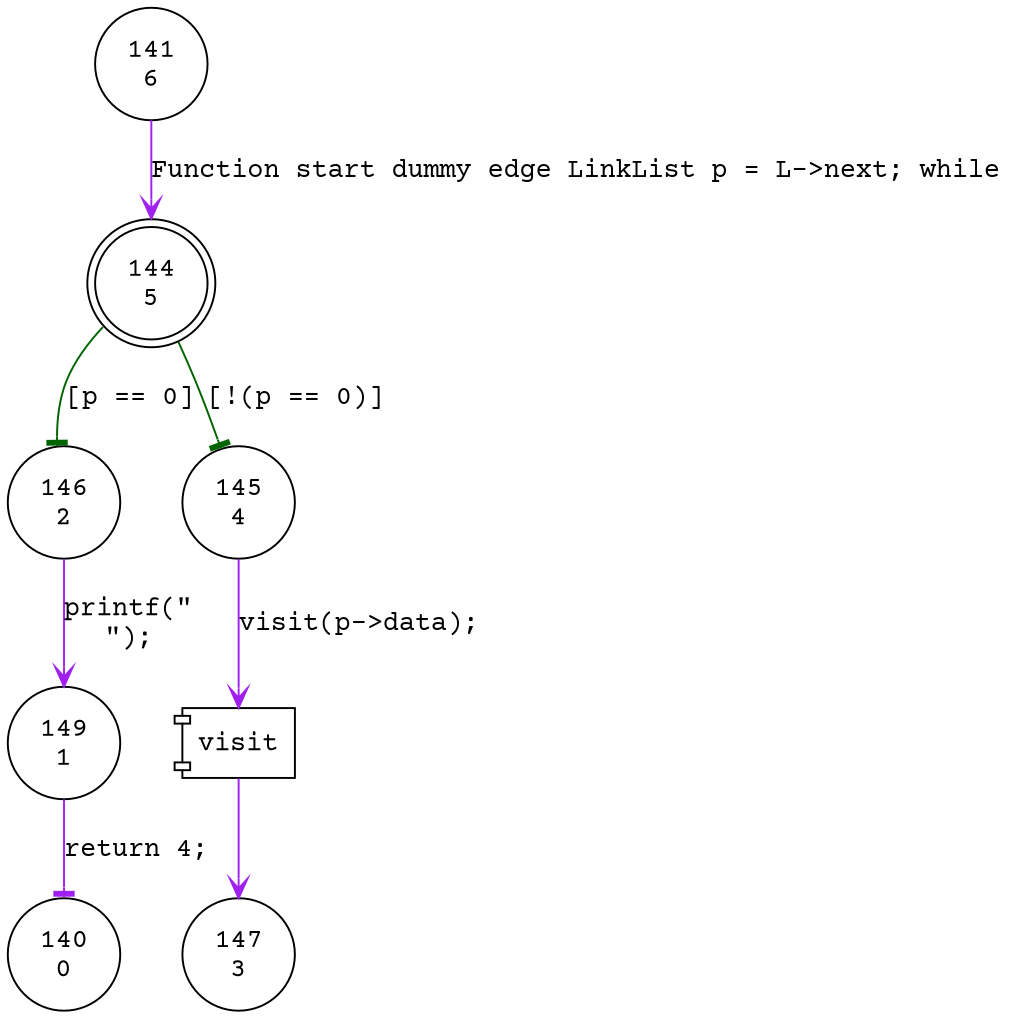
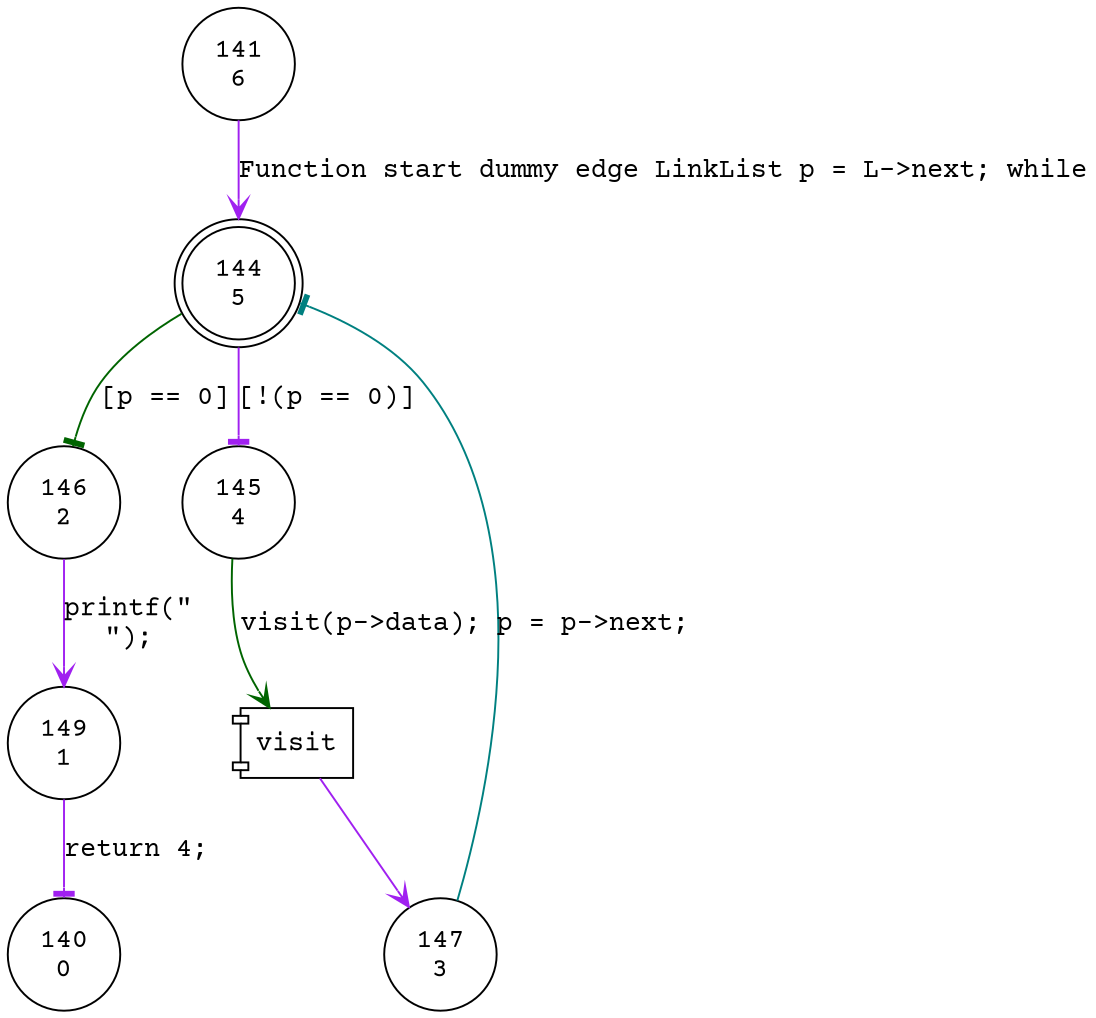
(199, 390) -> (239, 392)
none -> (493, 567)
(239, 624) -> (235, 627)
